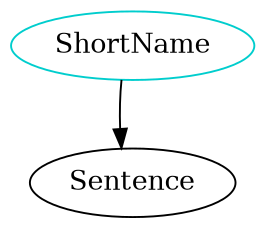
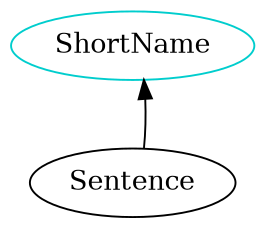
(120, 104) -> (145, 124)
